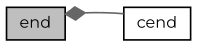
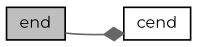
(104, 13) -> (85, 34)
